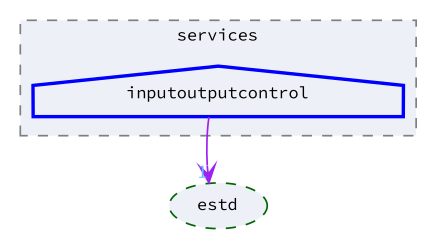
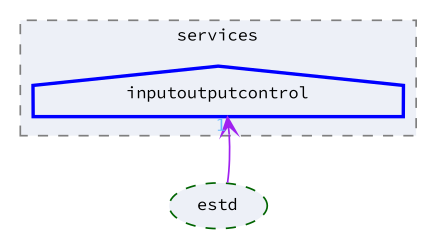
(207, 146) -> (230, 159)
